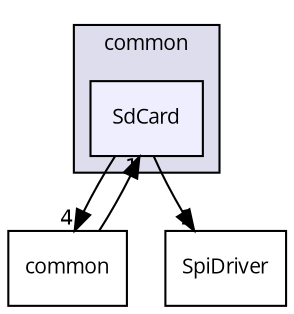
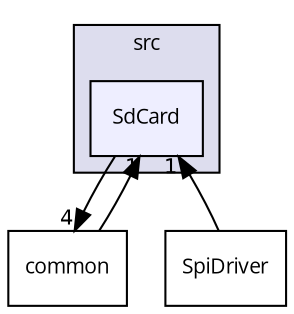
(147, 45) -> (147, 45)
(168, 187) -> (205, 202)
